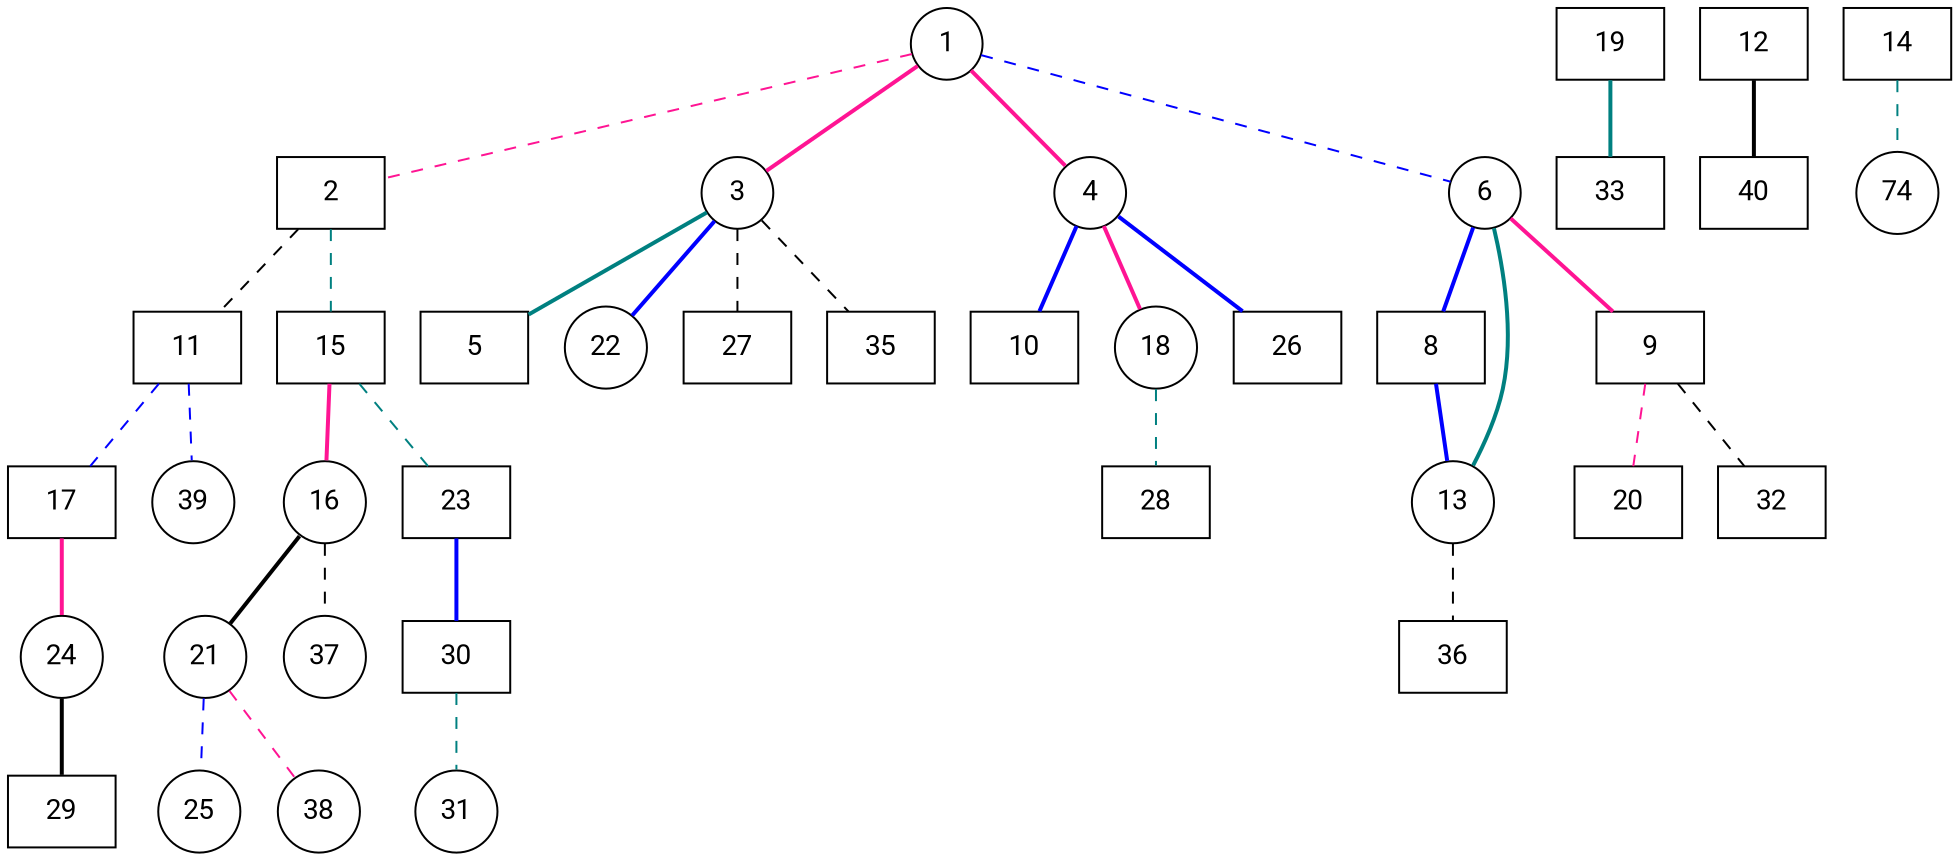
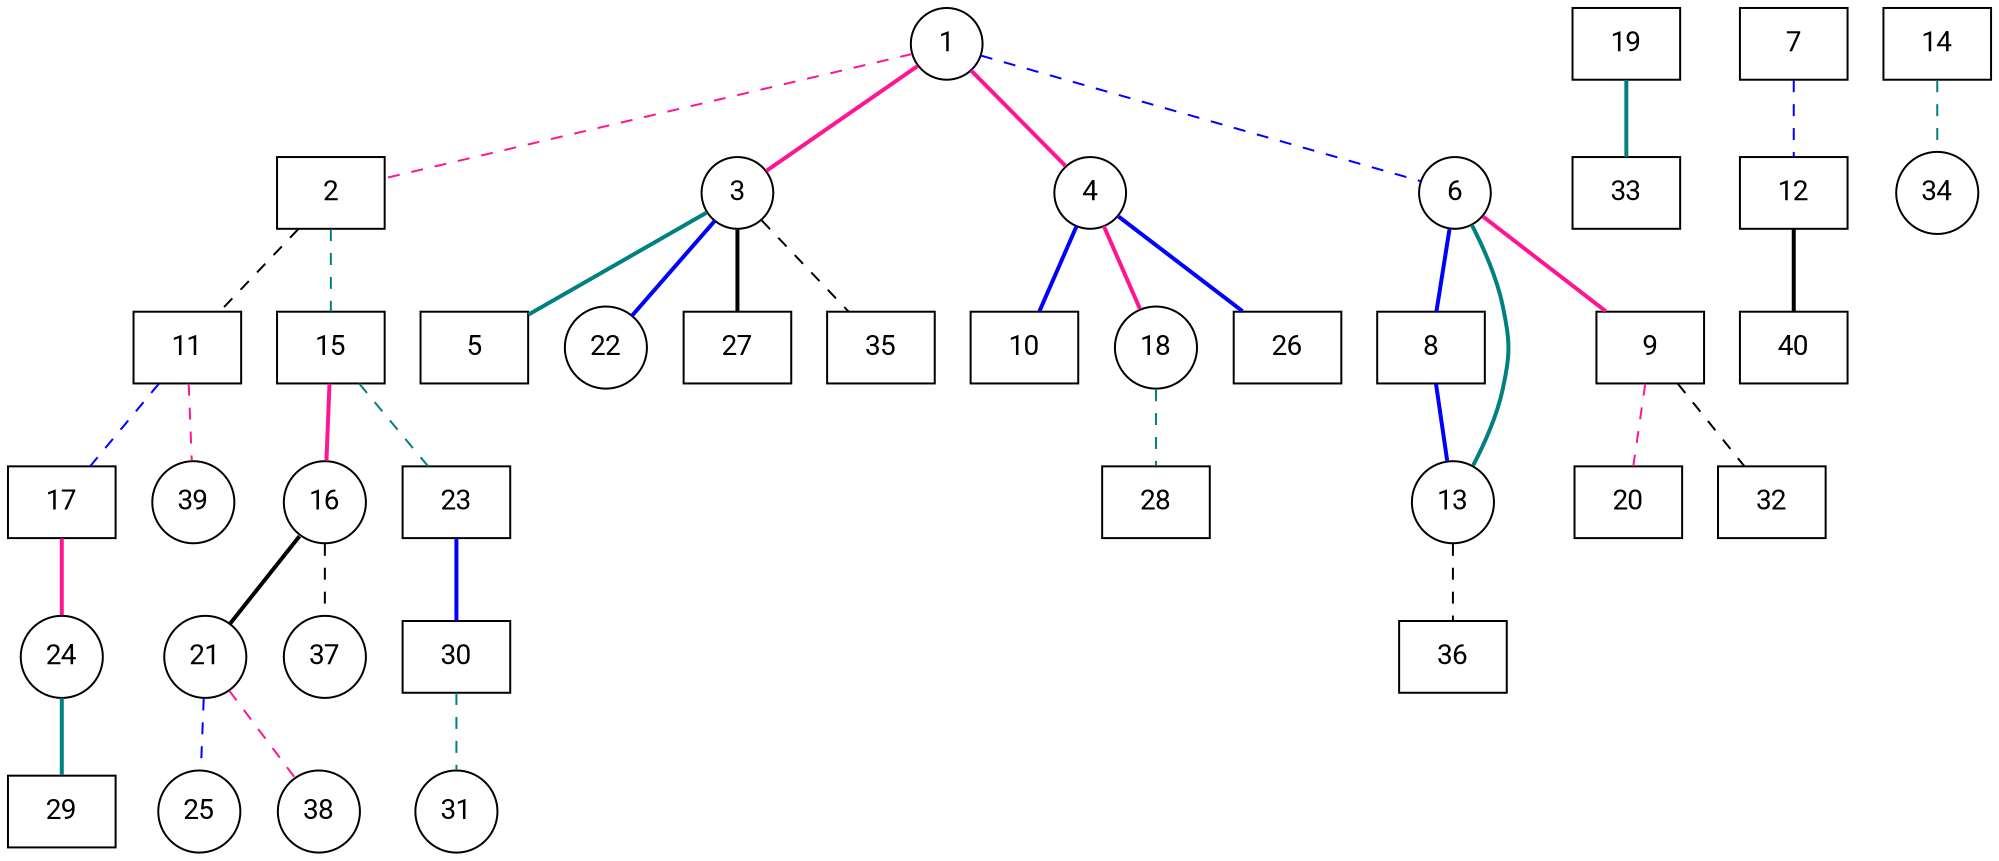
none -> (1794, 44)
(1897, 193) -> (1937, 193)
(737, 270) -> (737, 270)
(190, 422) -> (190, 422)
(62, 737) -> (62, 737)
